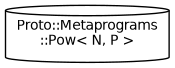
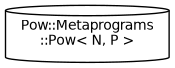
(87, 34) -> (87, 34)
